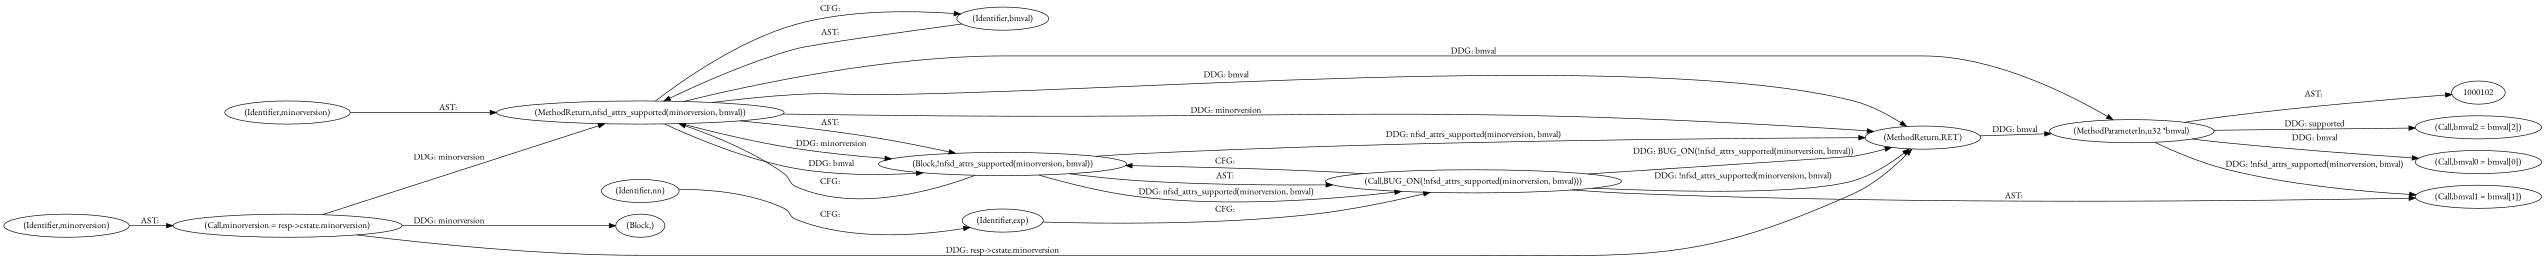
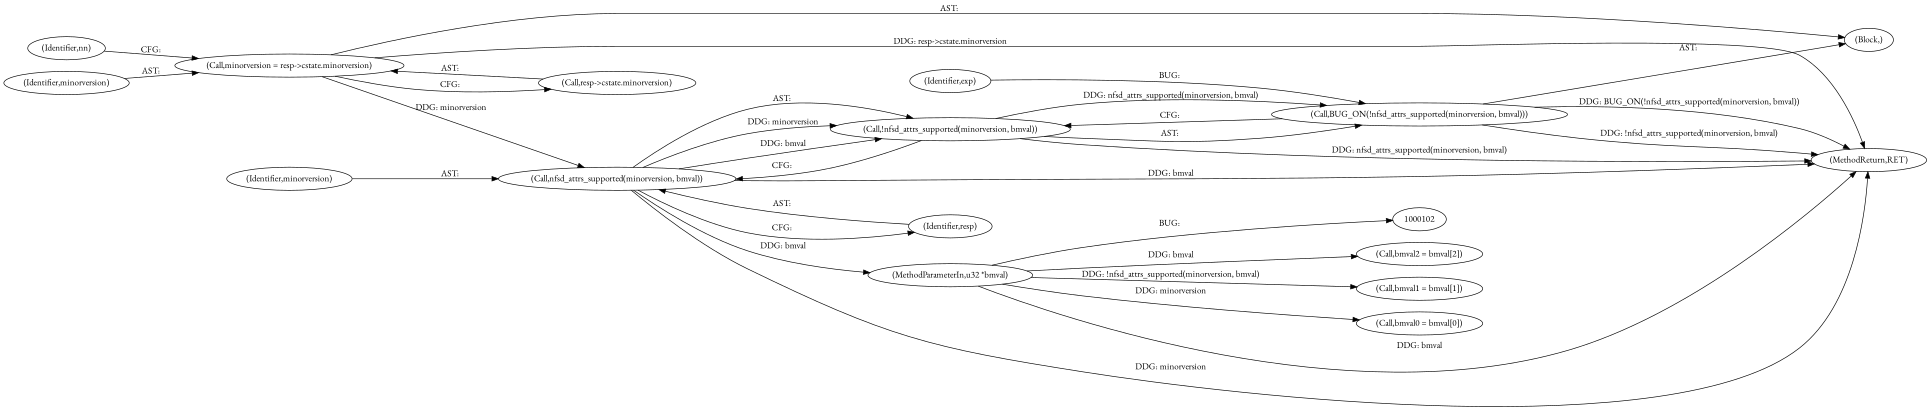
(1003, 19) -> (950, 226)
none -> (617, 83)
(2315, 94) -> (1171, 223)
(640, 113) -> (617, 179)
(2315, 124) -> (1171, 255)
(2012, 135) -> (1436, 370)
(2315, 138) -> (1171, 291)
(1003, 164) -> (950, 129)
(1990, 201) -> (1661, 74)
(1226, 209) -> (1171, 76)
(449, 221) -> (950, 9)
(818, 226) -> (148, 55)
